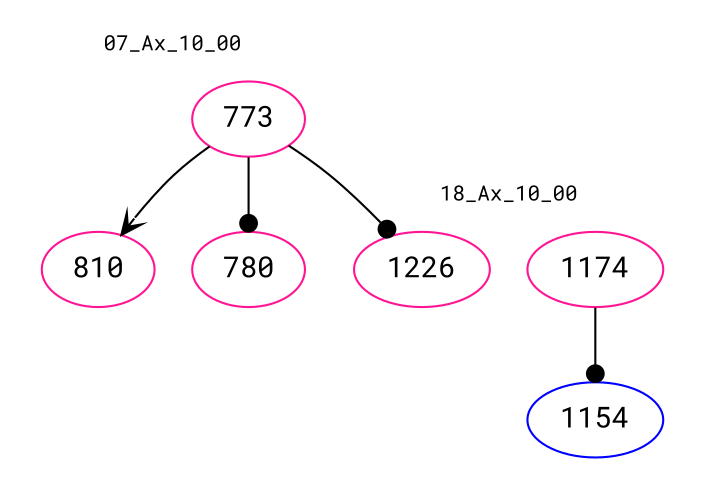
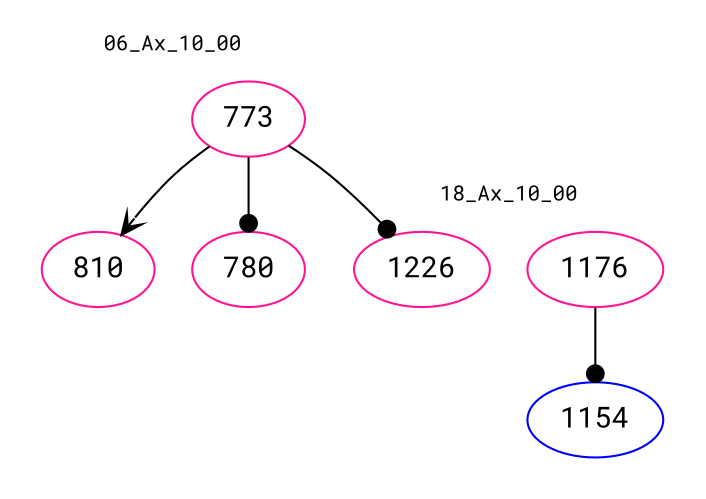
(173, 45) -> (173, 45)
(595, 269) -> (595, 269)
